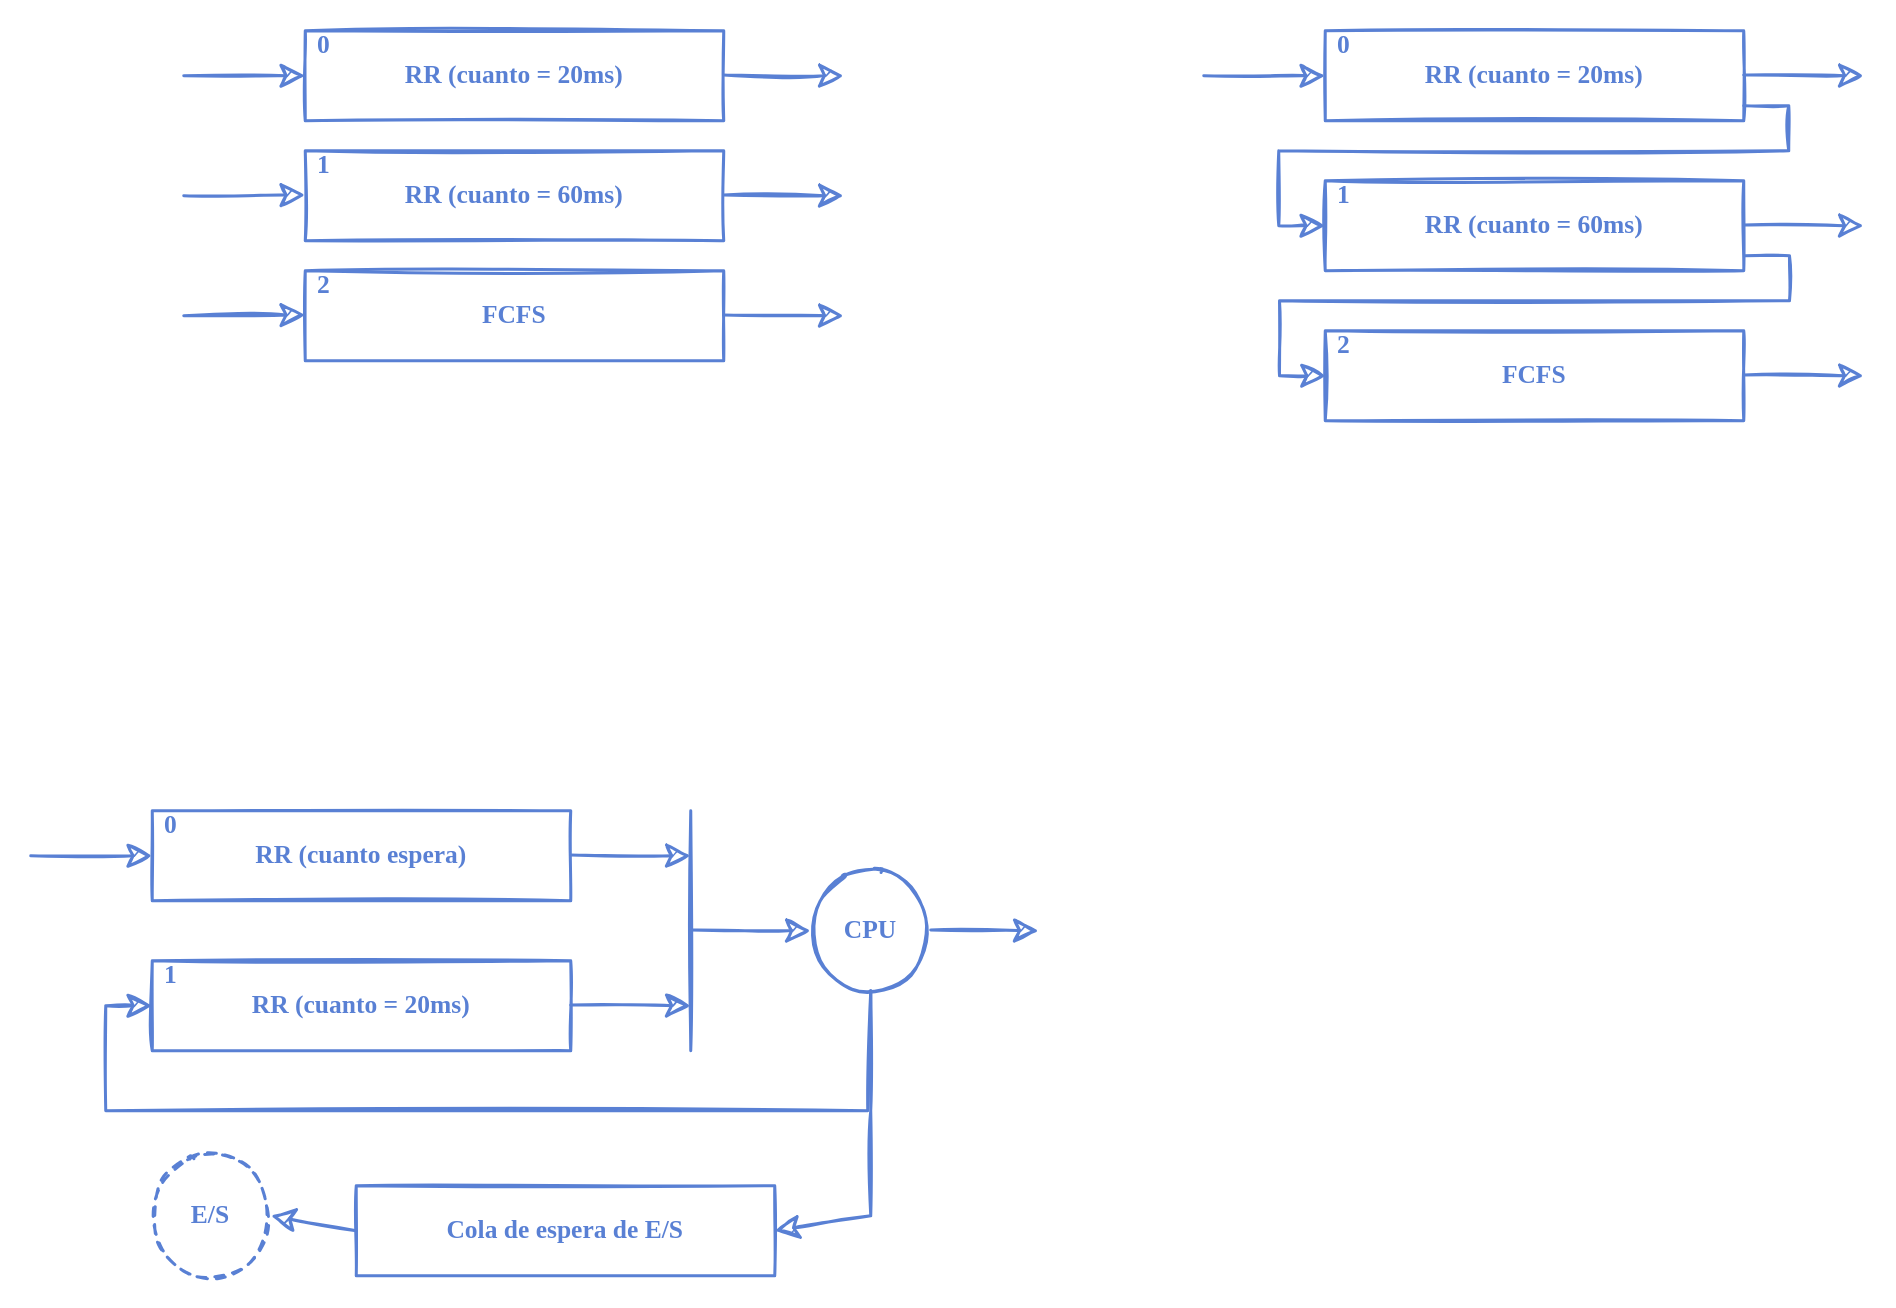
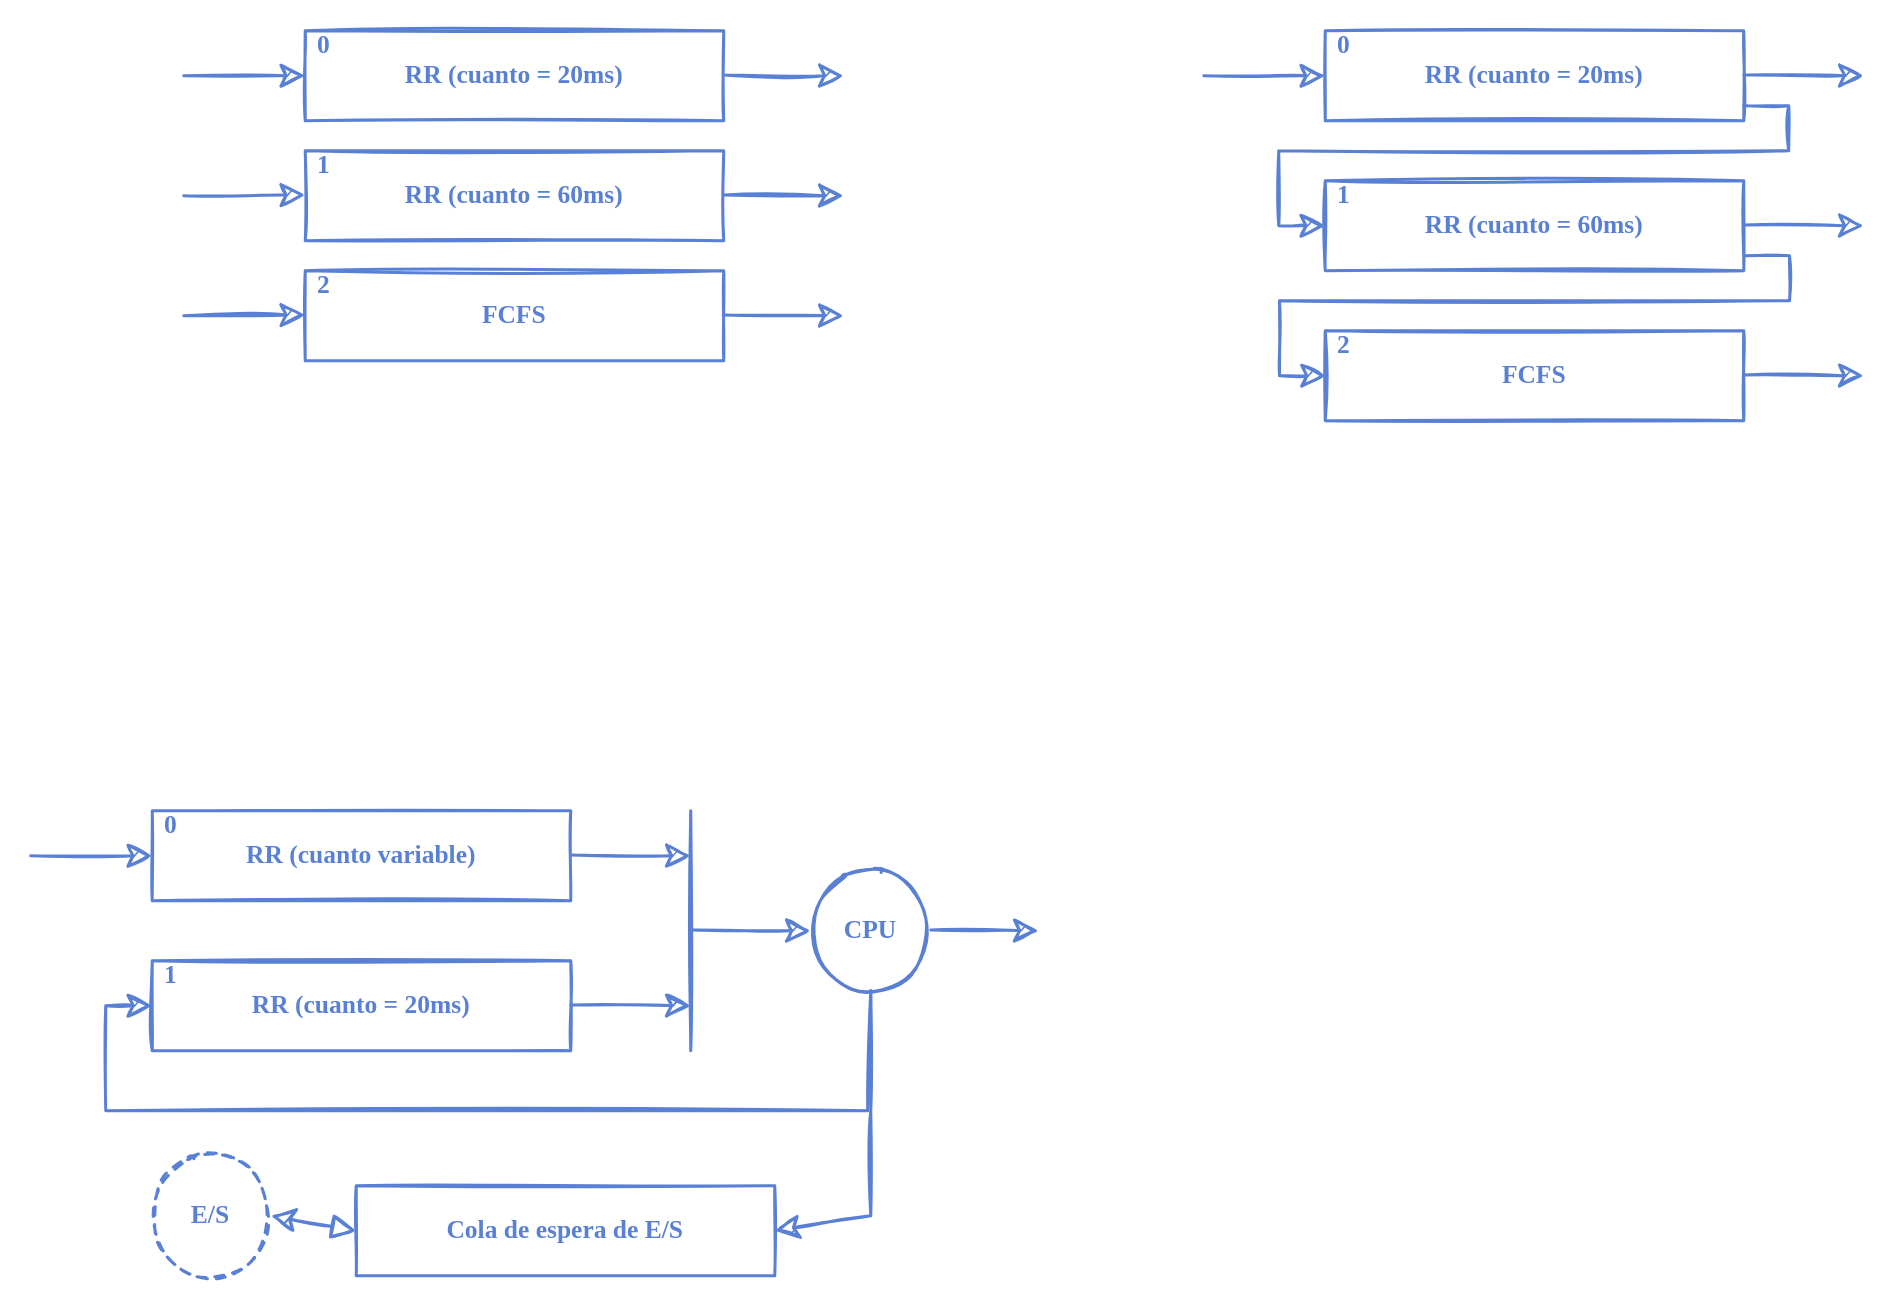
(362, 856) -> (362, 856)
(340, 1228) -> (330, 1226)
